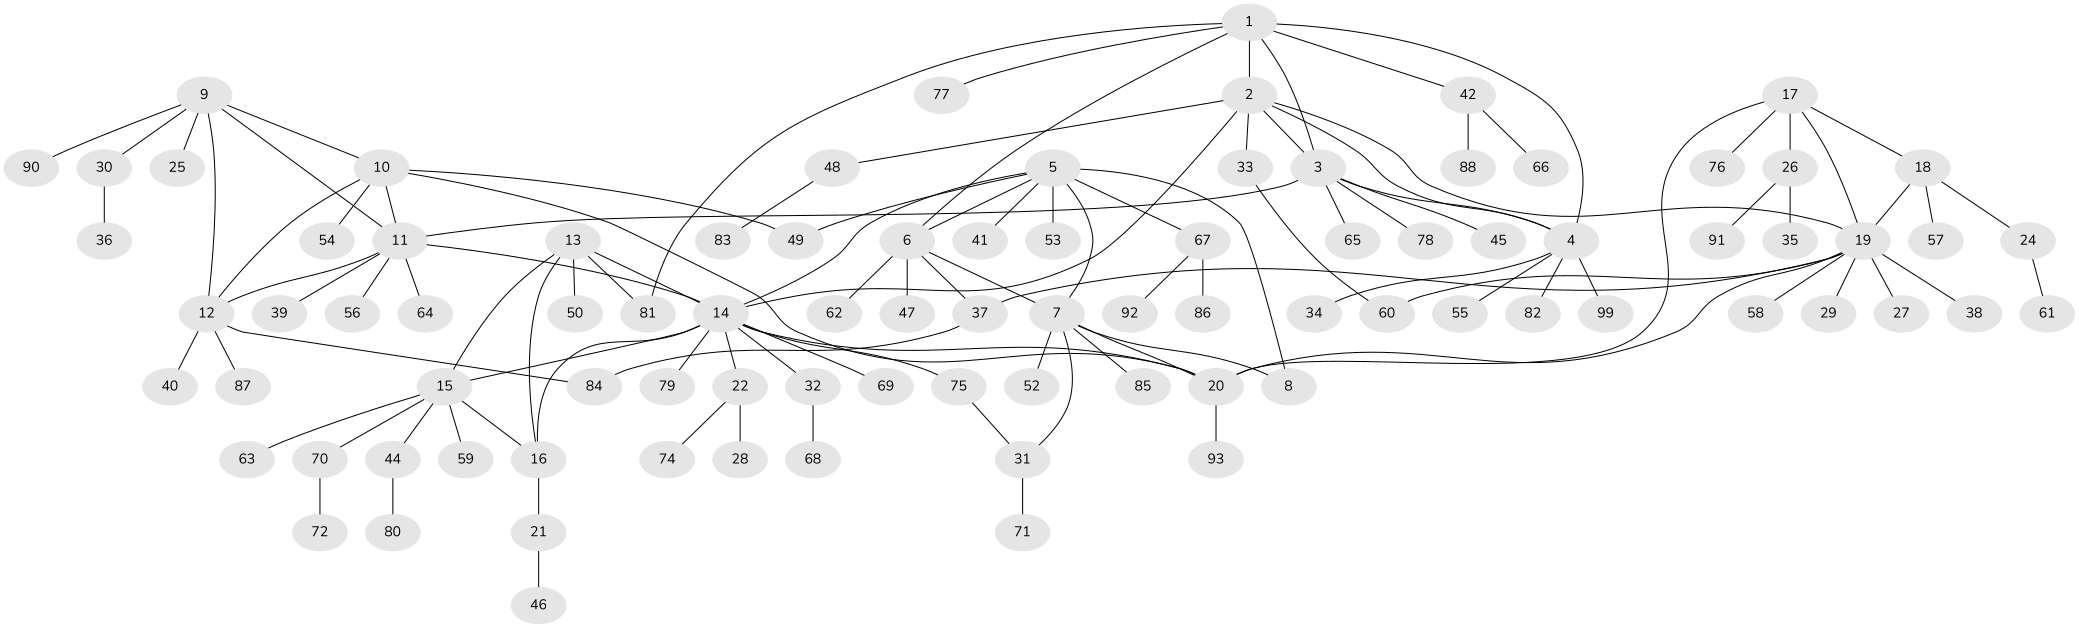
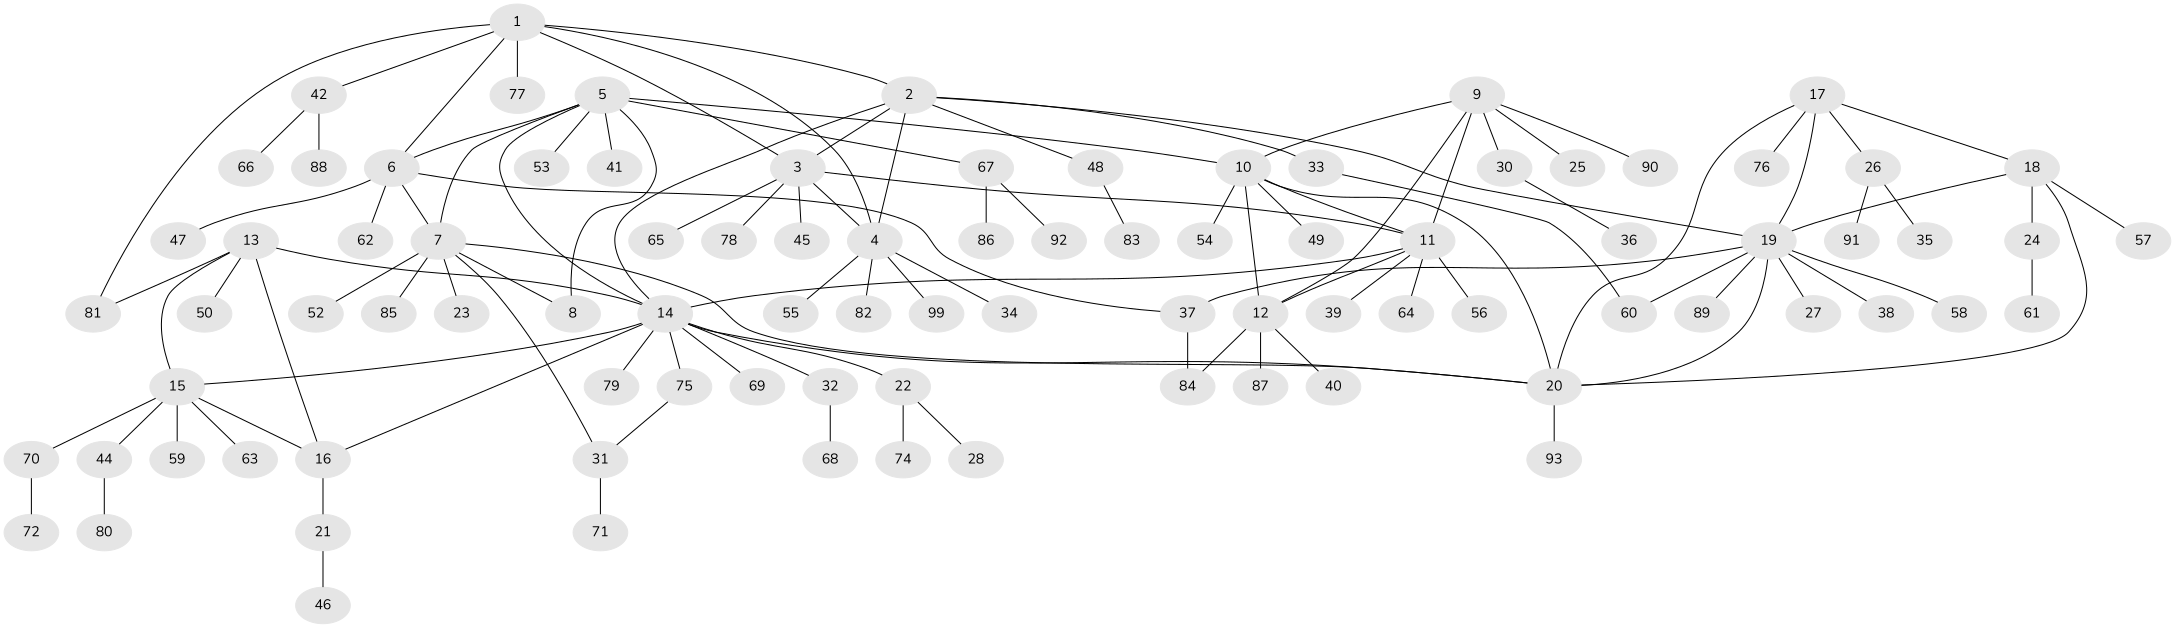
(885, 208) -> (924, 126)
none -> (462, 314)
(1829, 314) -> (1702, 314)
none -> (1908, 366)
